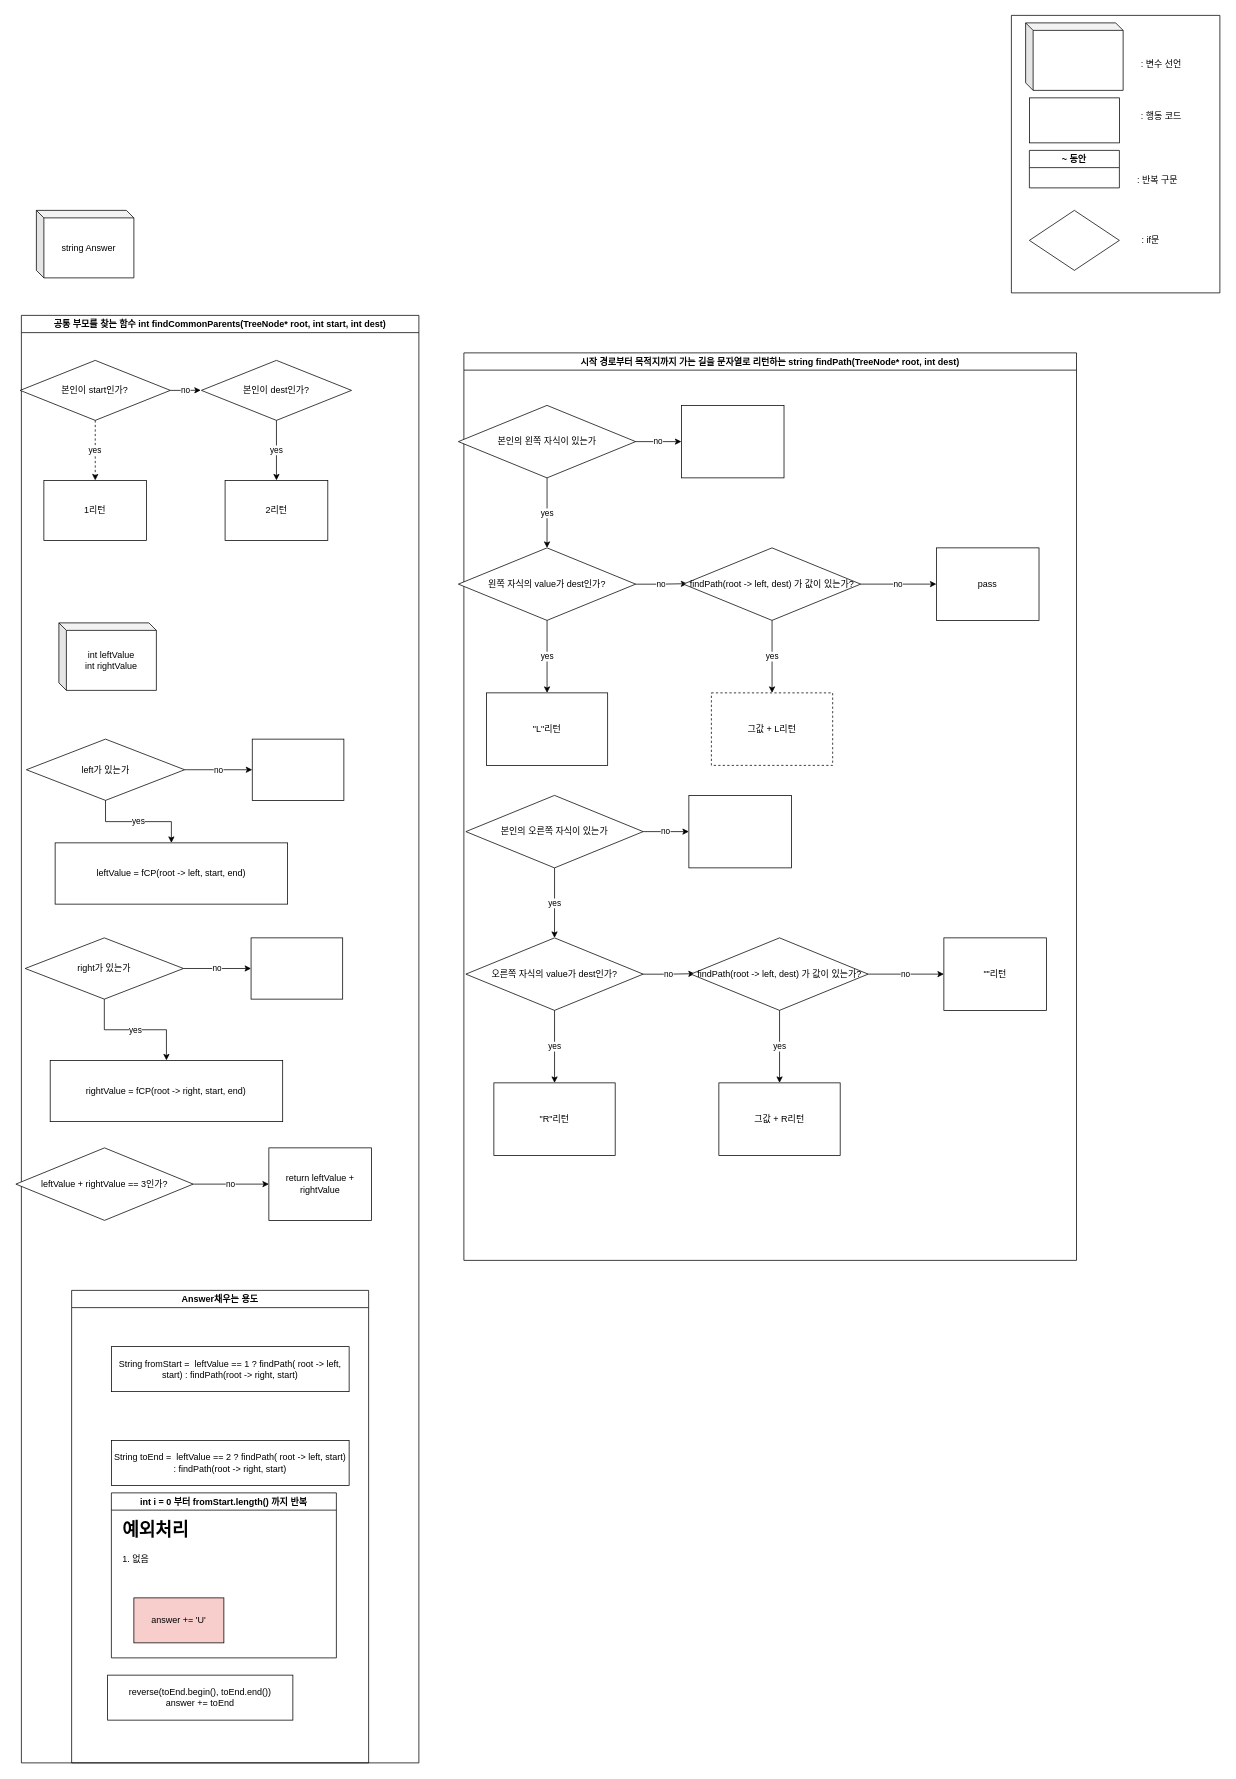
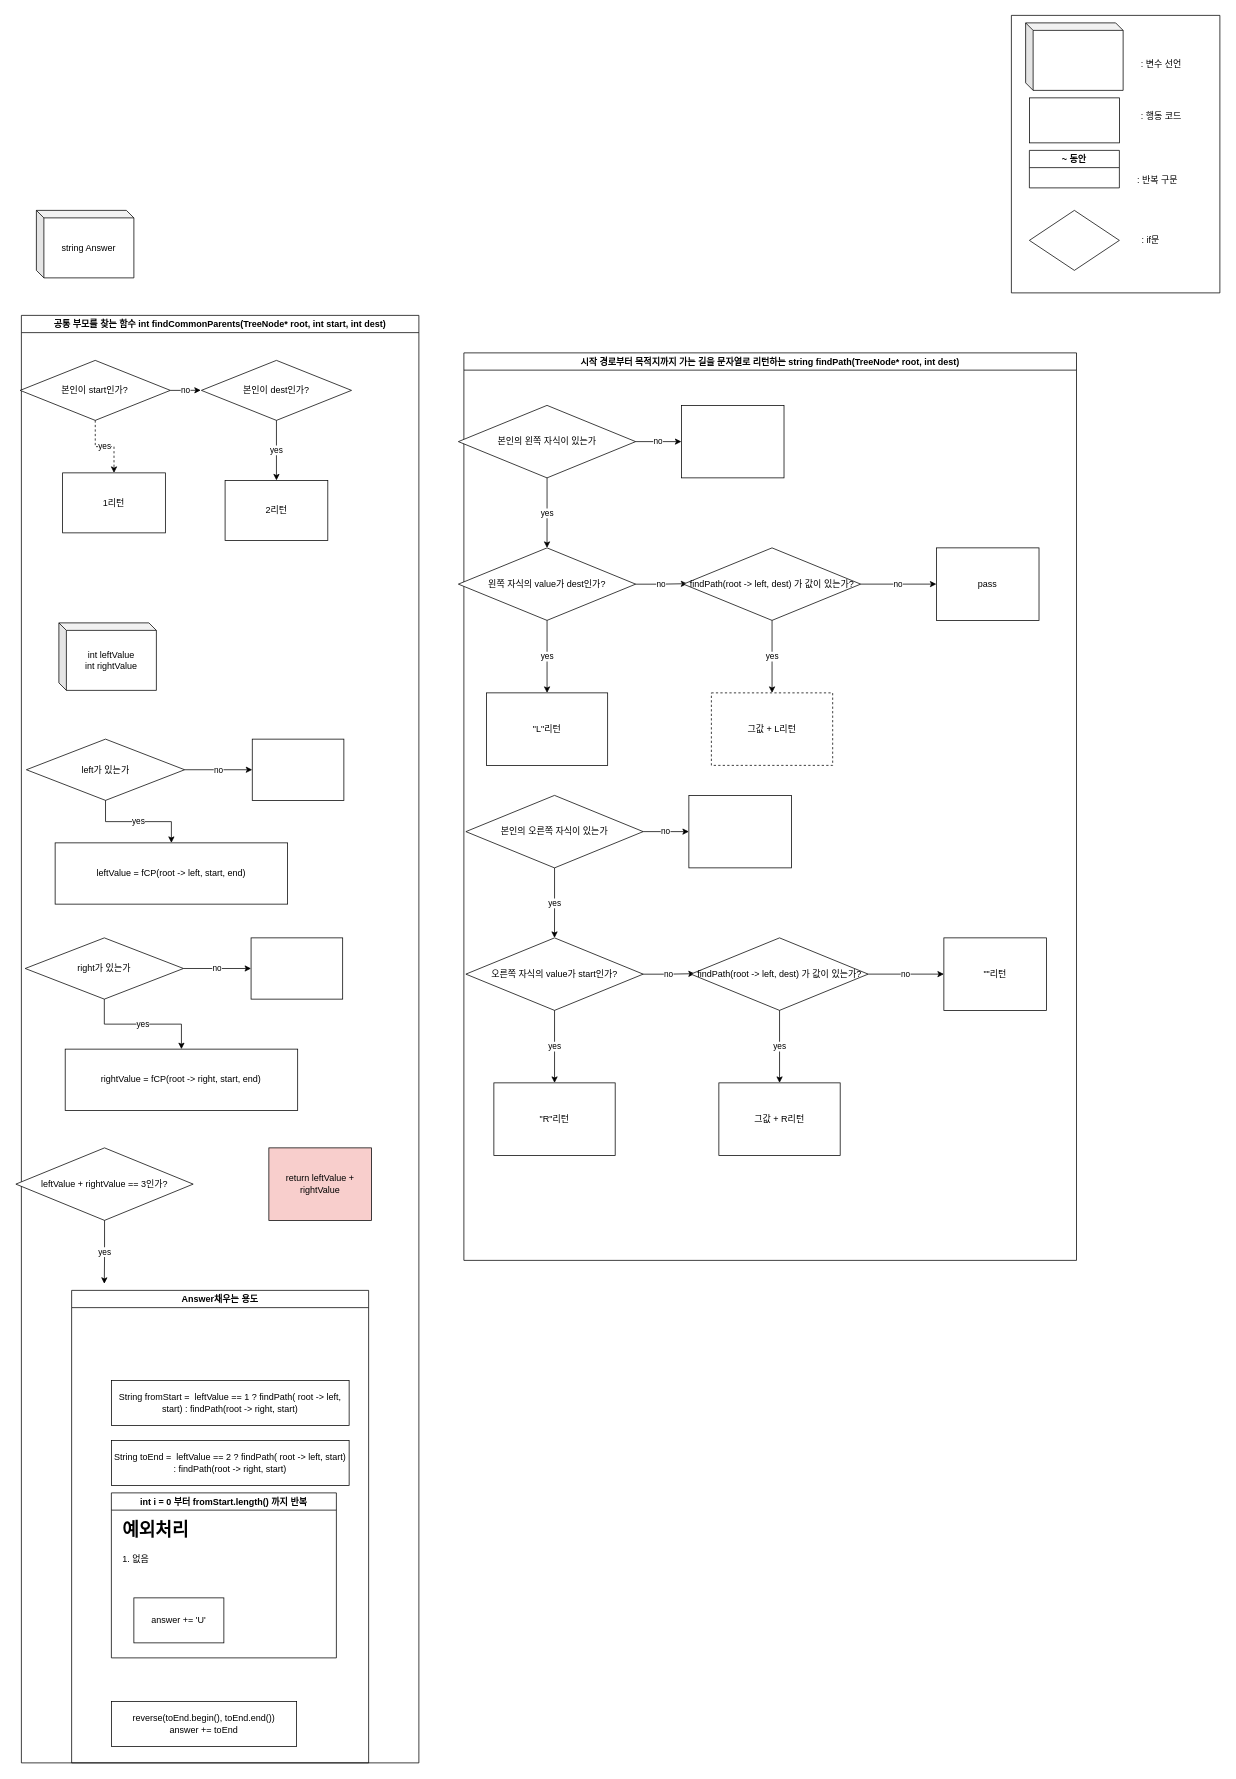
(95, 510) -> (114, 503)
(555, 974) -> (555, 974)
(166, 1091) -> (181, 1080)
(230, 1184) -> none
(320, 1184) -> (320, 1184)
none -> (105, 1249)
(230, 1369) -> (230, 1403)
(179, 1620) -> (179, 1620)
(200, 1698) -> (204, 1724)
